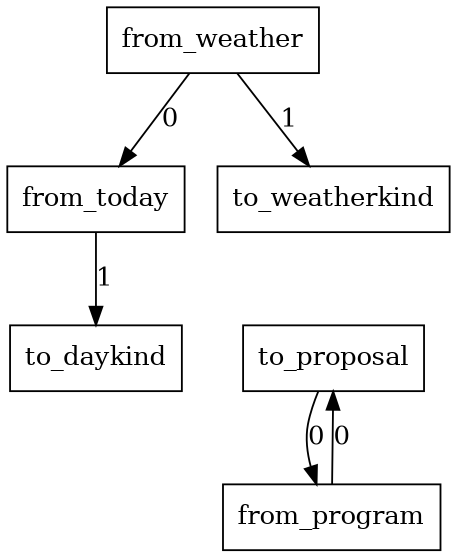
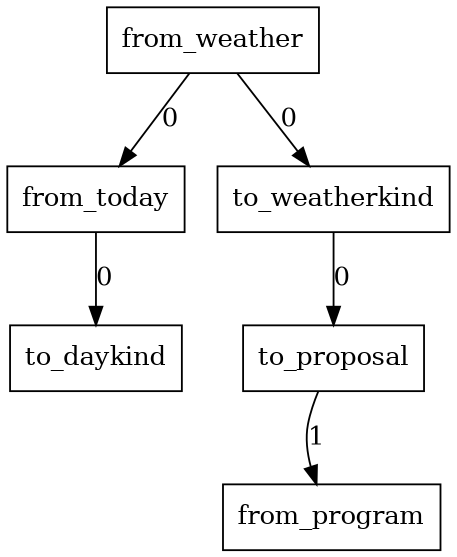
(290, 120) -> (290, 120)
(105, 279) -> (105, 279)
(317, 438) -> (317, 438)
(333, 447) -> (334, 270)
